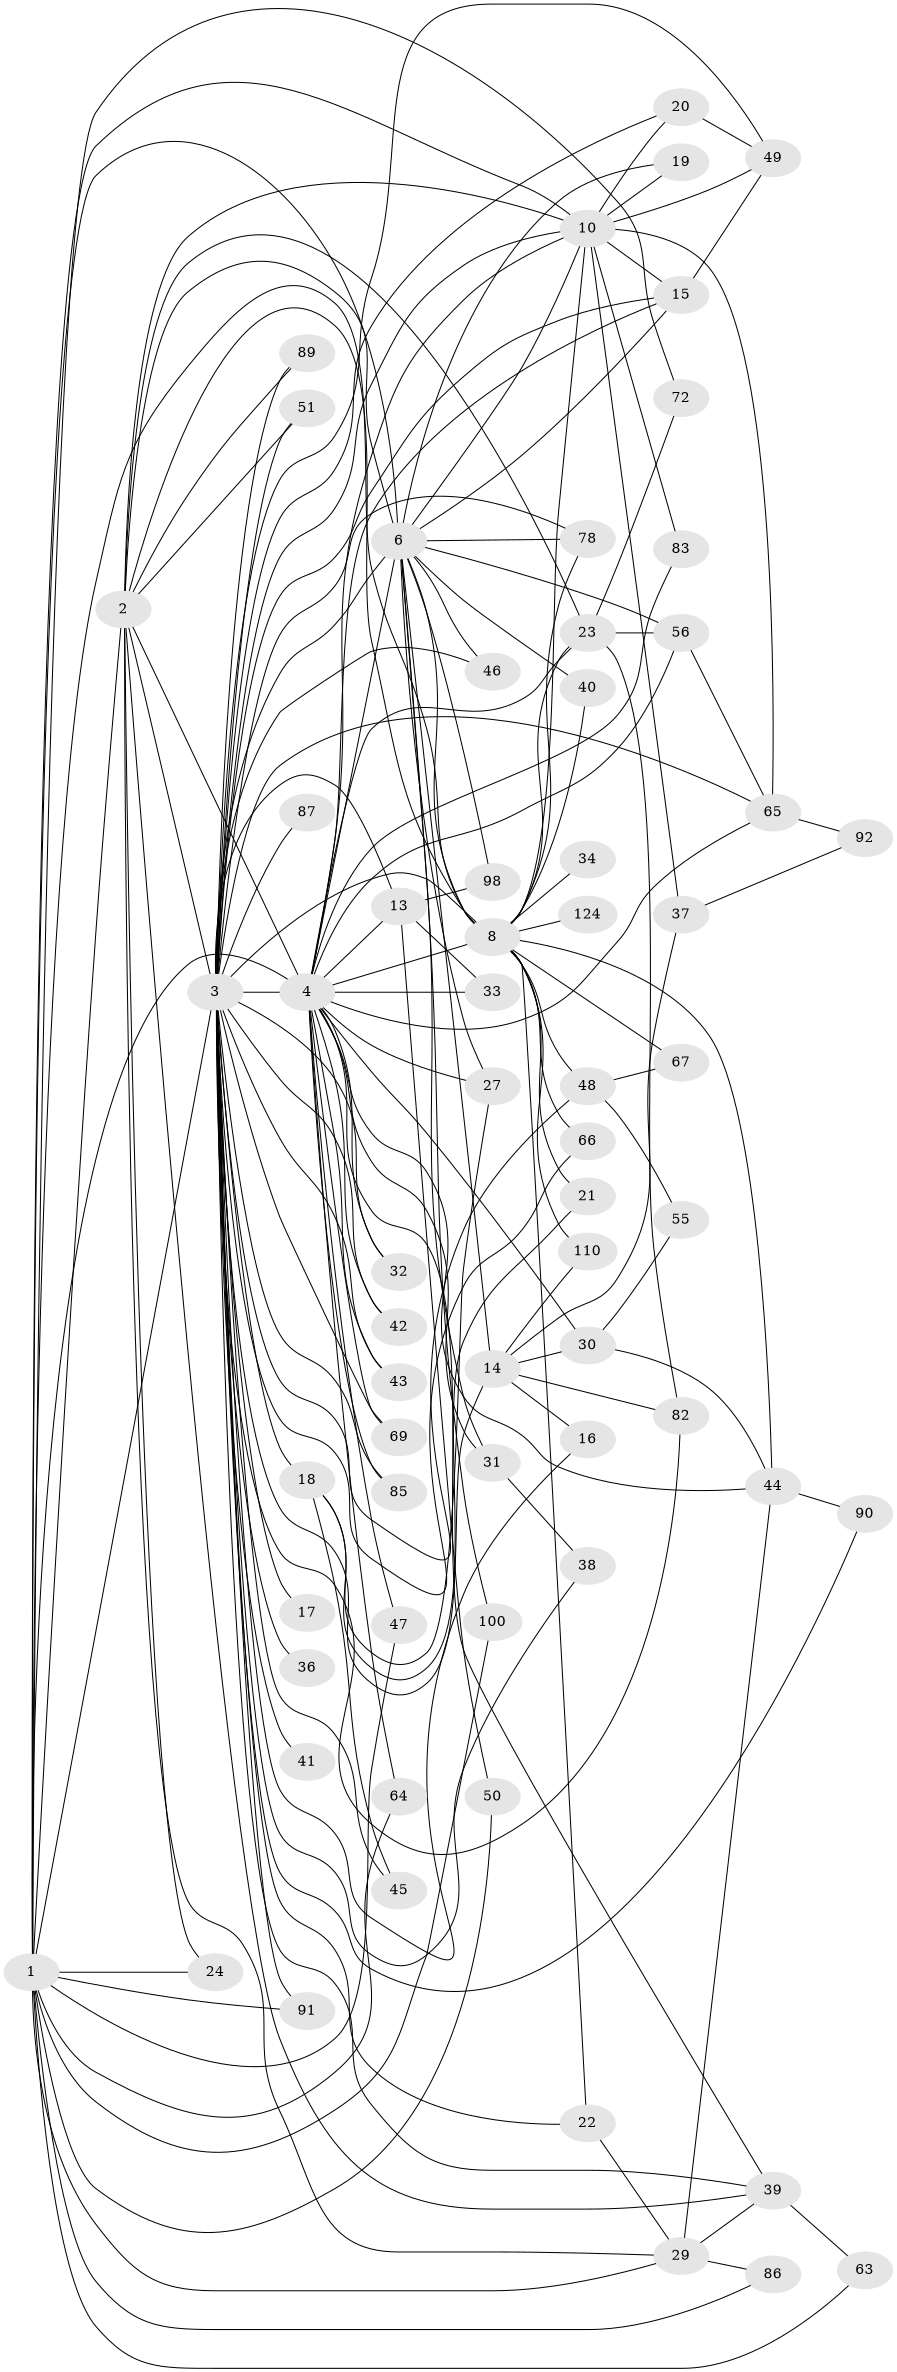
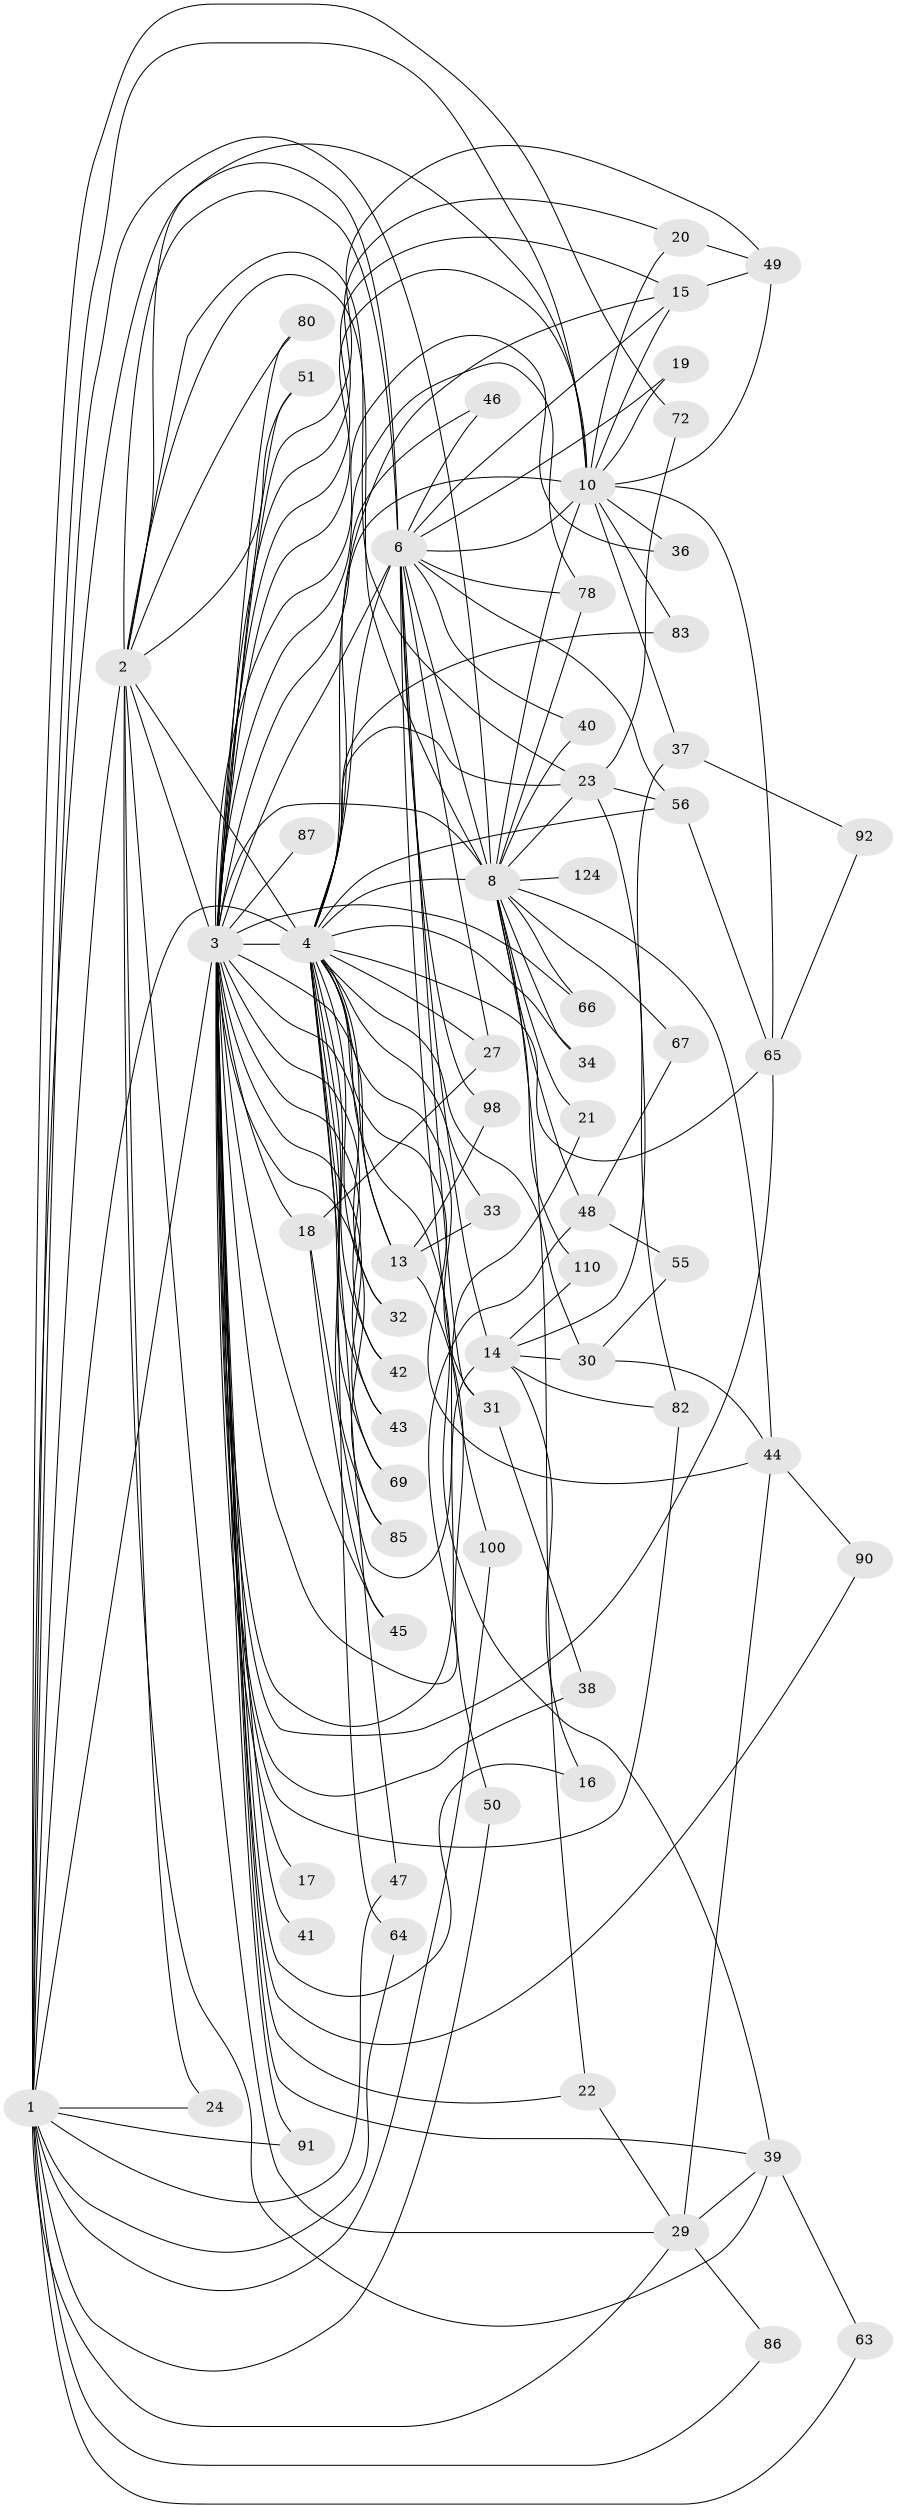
(307, 353) -> (307, 323)
none -> (635, 519)
none -> (464, 945)
